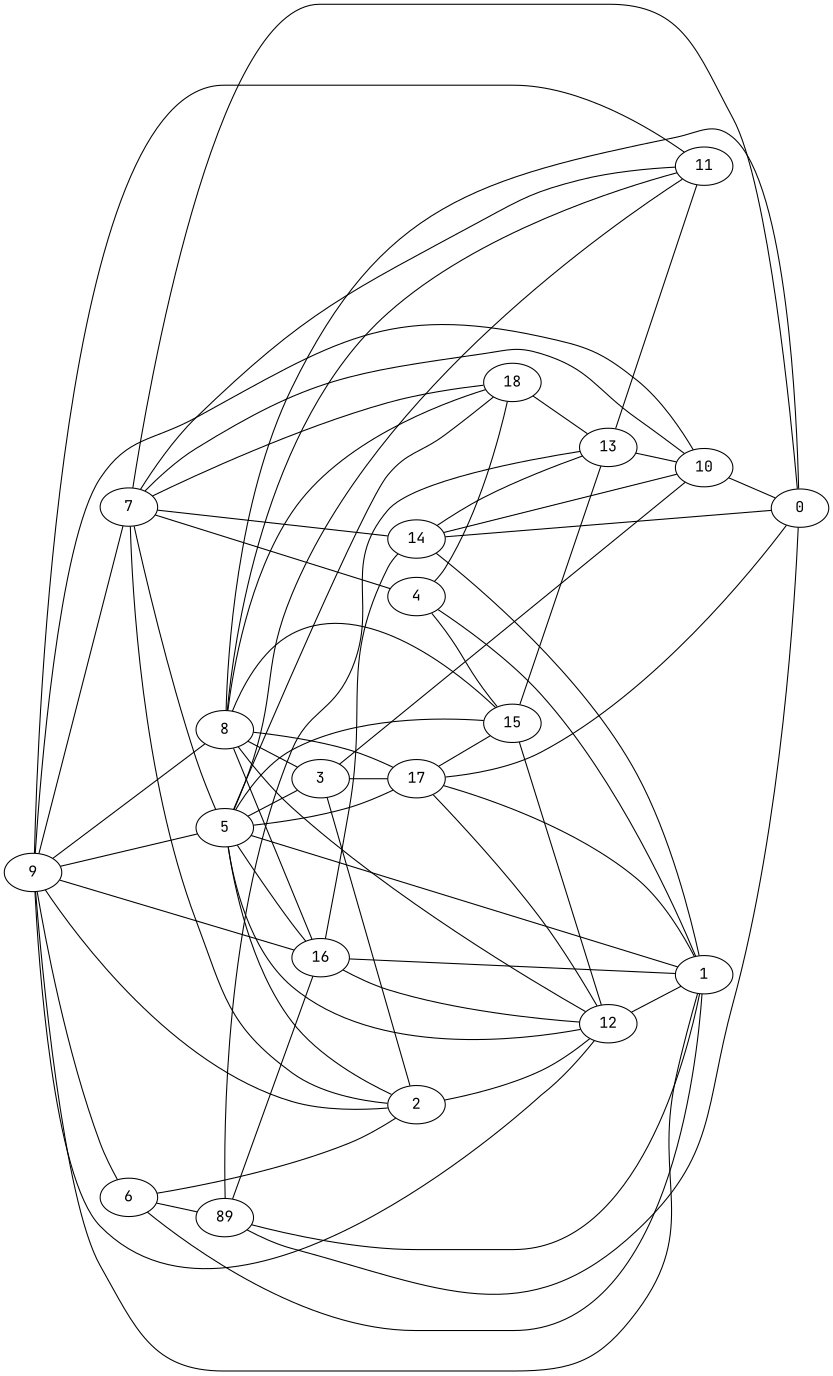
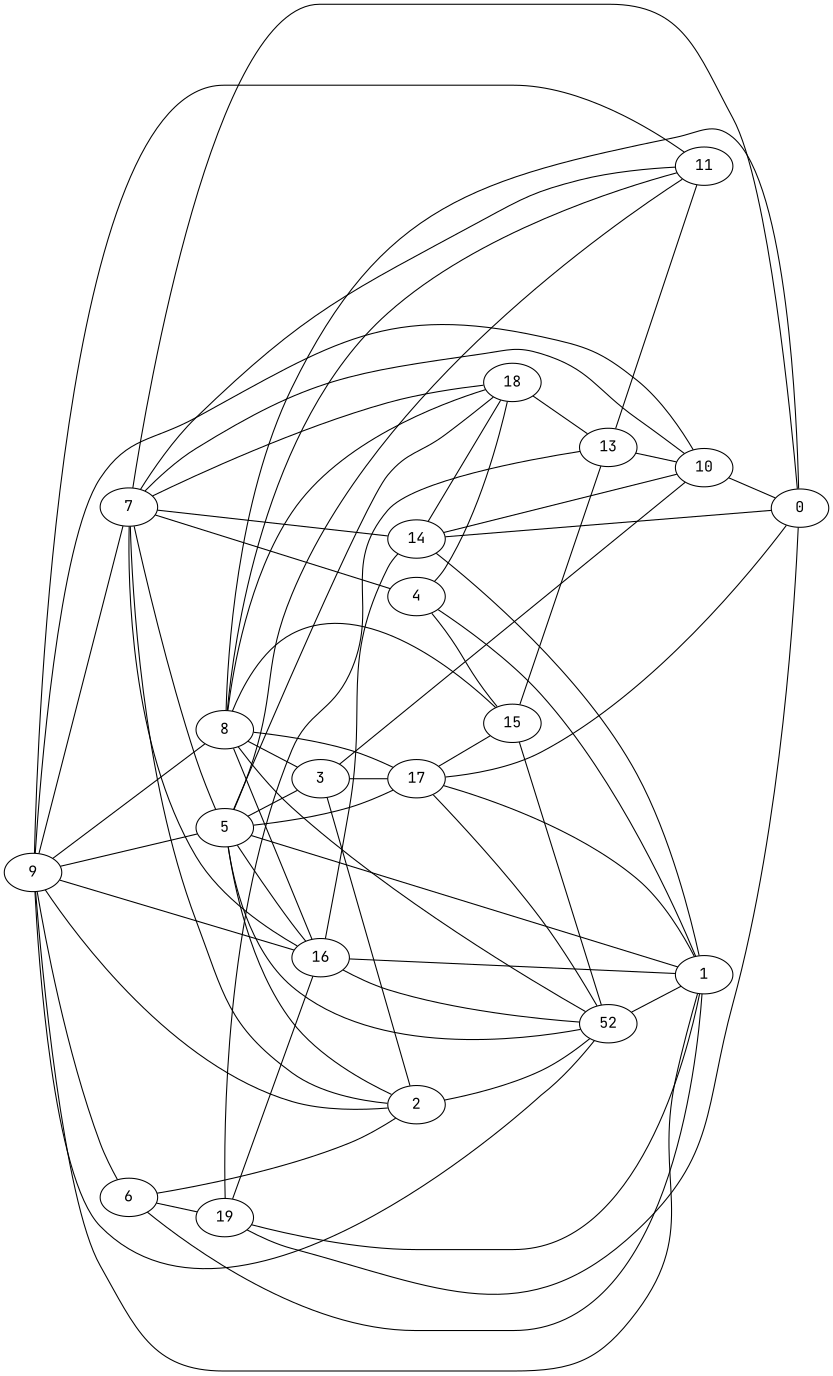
(507, 486) -> (464, 461)
(345, 730) -> none
none -> (168, 796)
(608, 1024) -> (608, 1024)
(225, 1218) -> (225, 1218)
